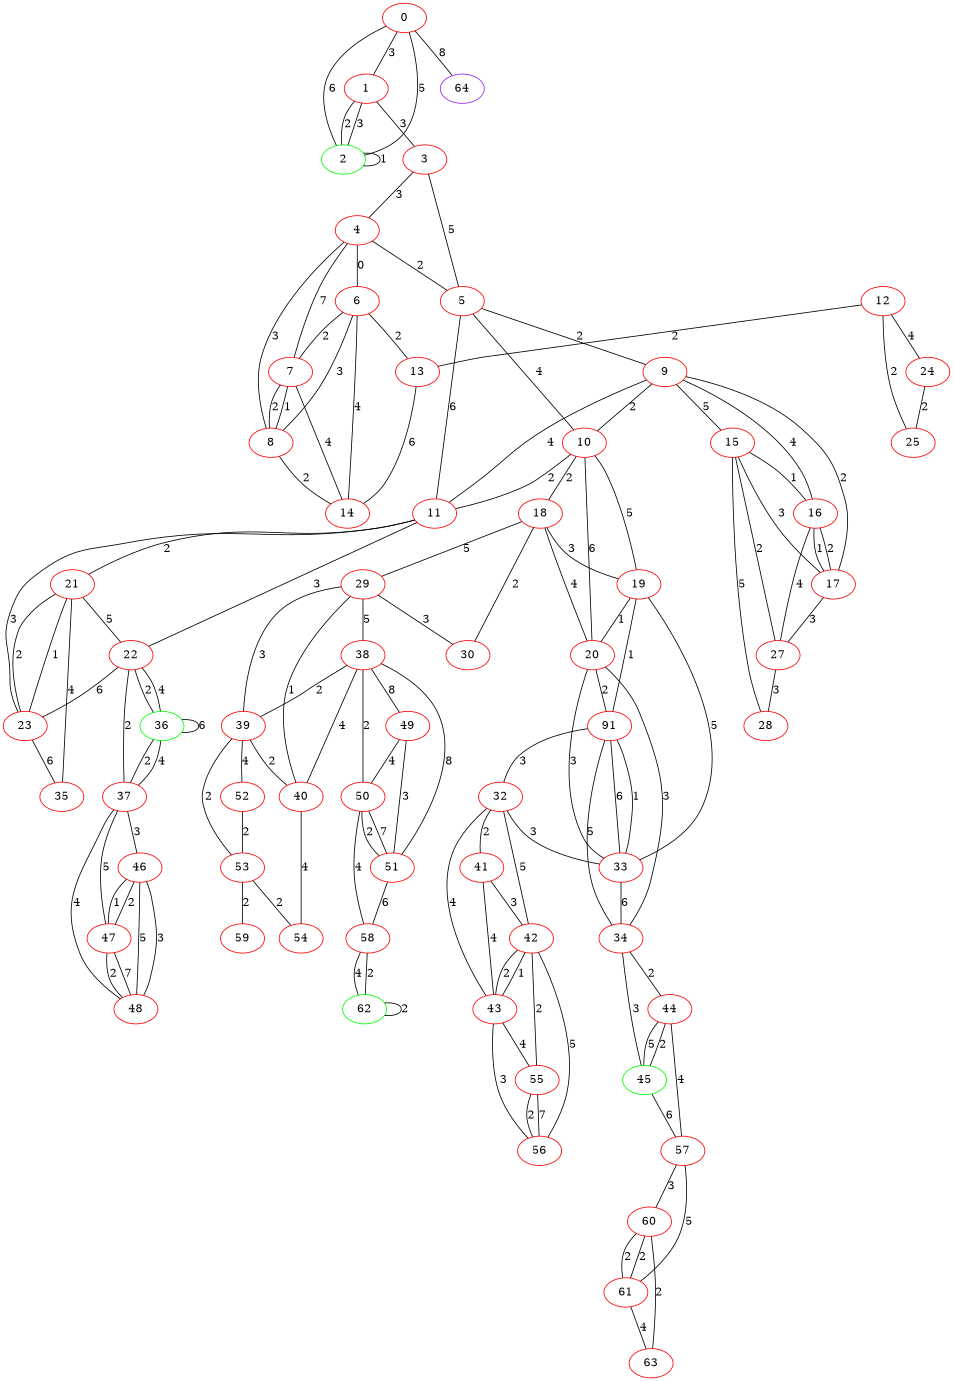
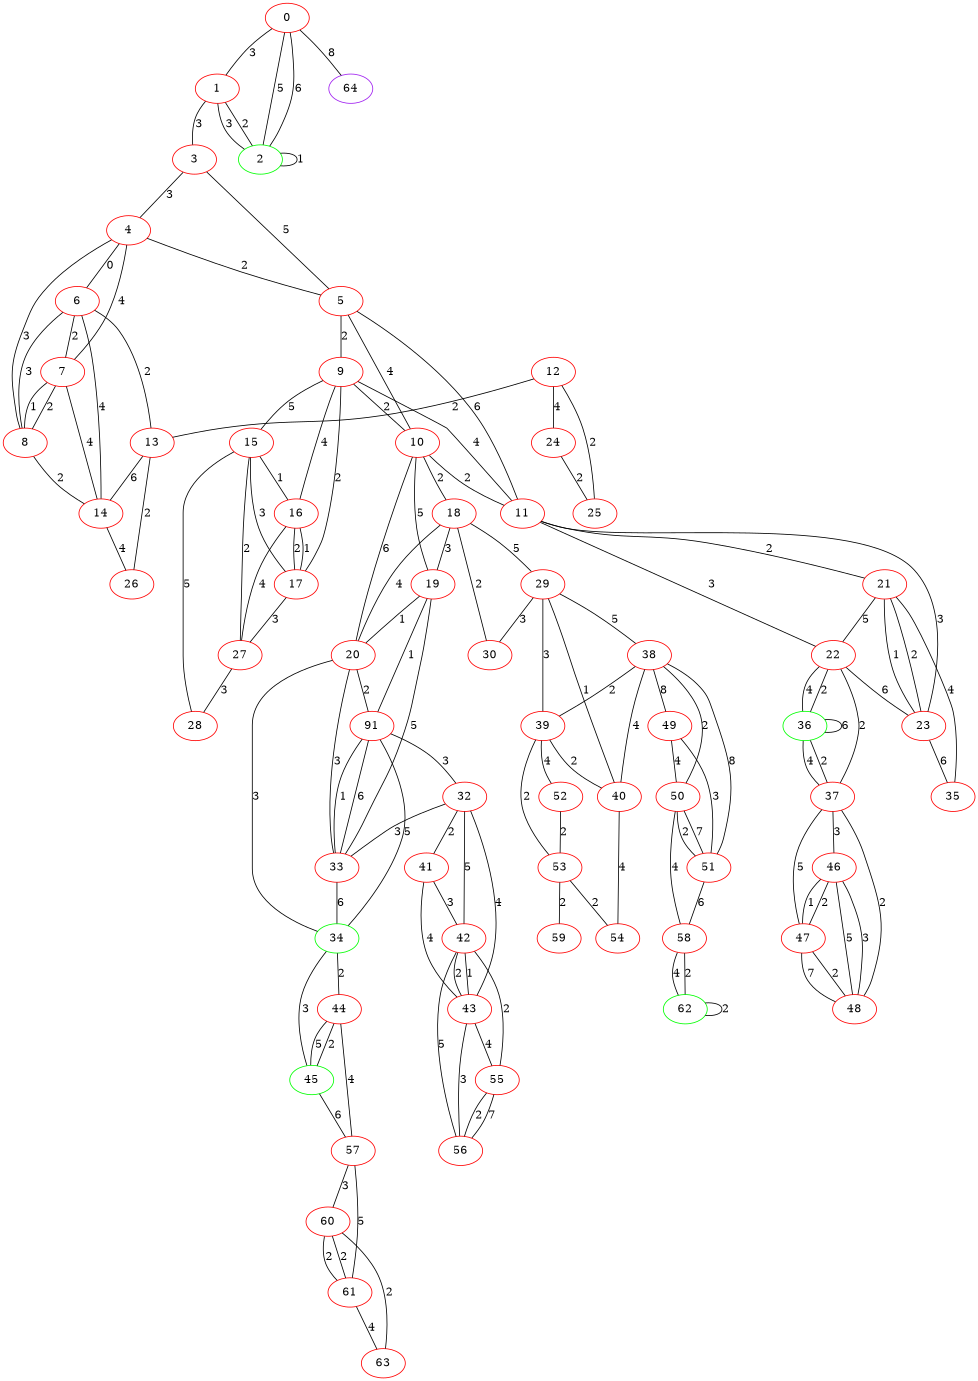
(324, 301) -> (122, 301)
none -> (132, 584)
(77, 903) -> (883, 903)
(621, 938) -> (337, 938)
